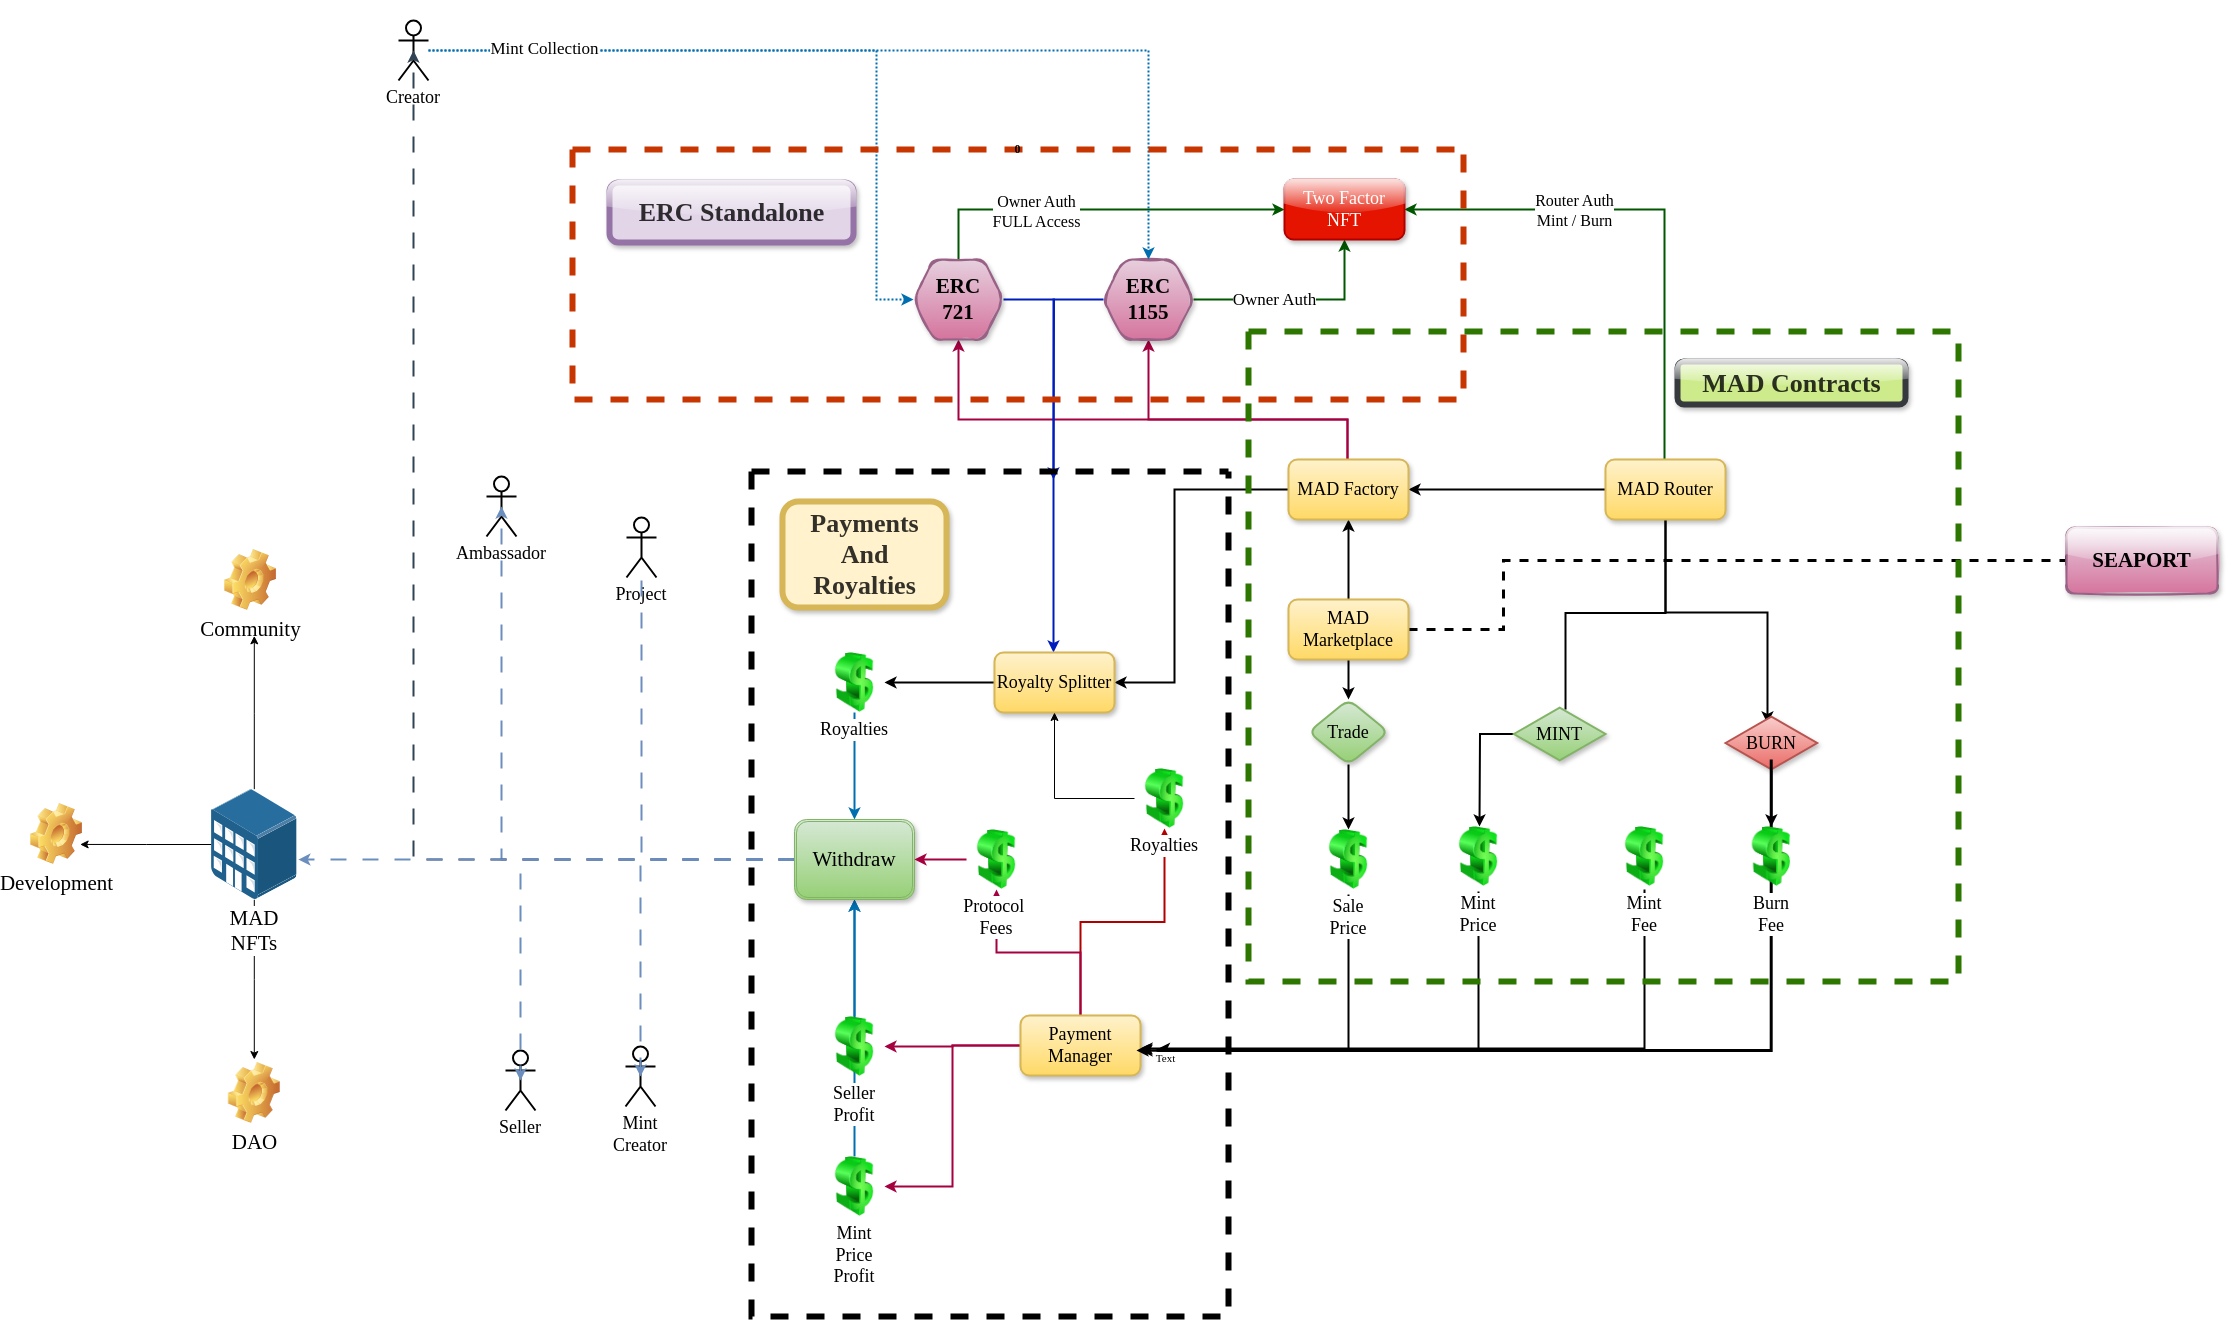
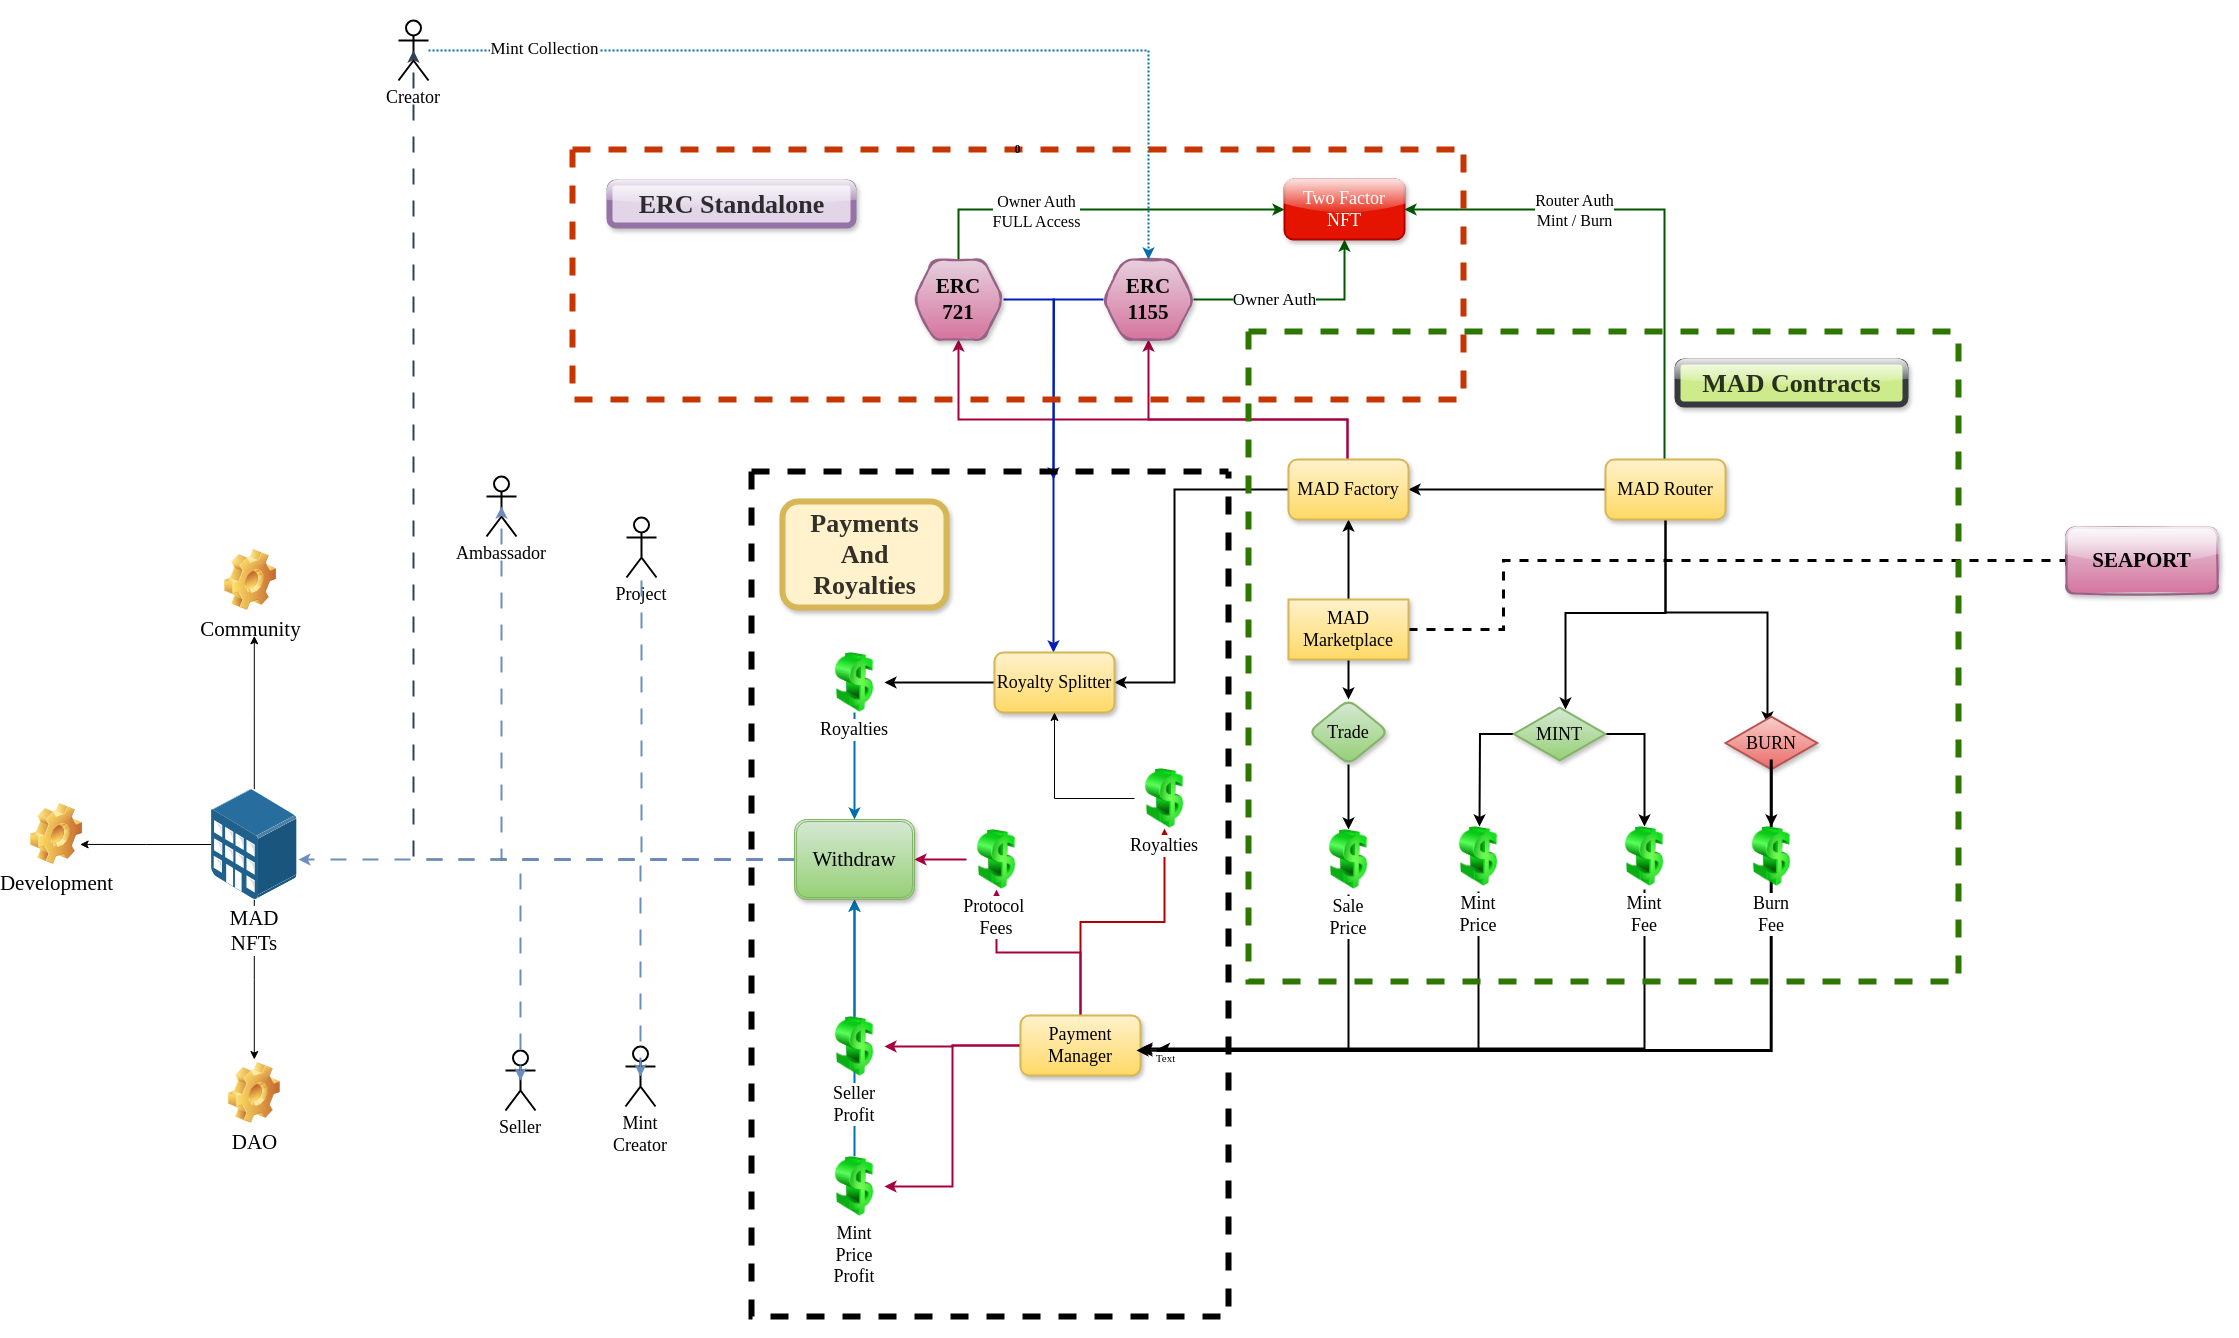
(877, 190) -> none
(732, 213) -> (732, 204)
(1349, 630) -> (1349, 630)
(1566, 701) -> (1566, 699)
none -> (1645, 756)
